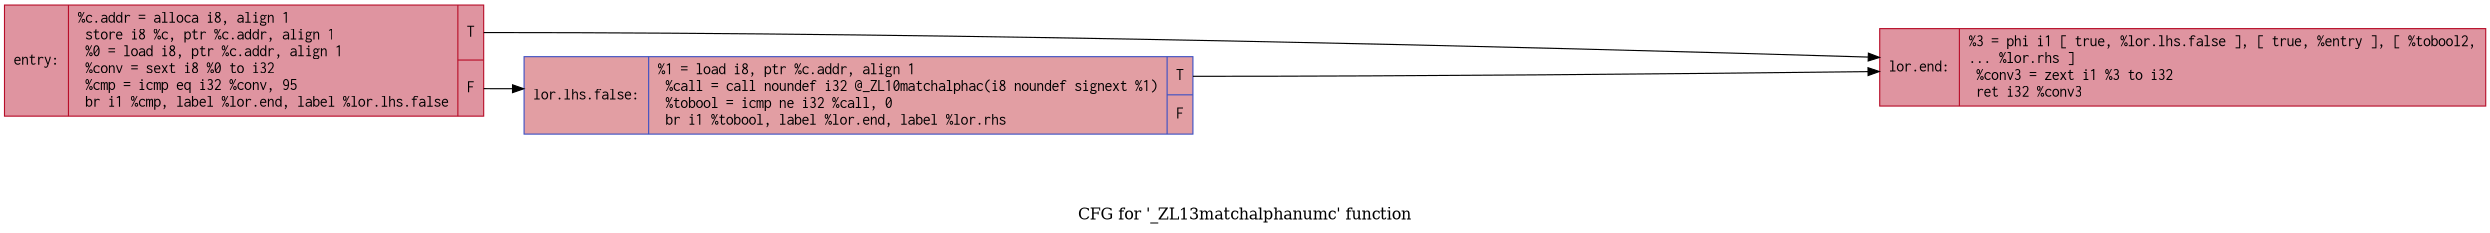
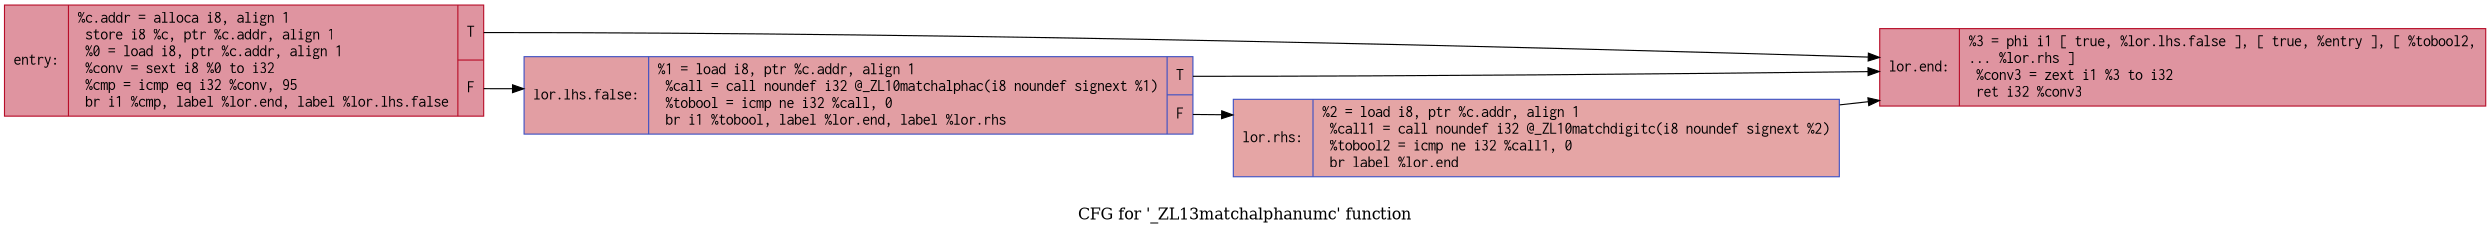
none -> (1536, 138)
